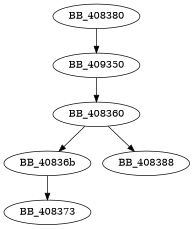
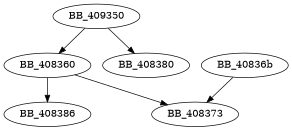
(96, 37) -> (119, 38)
(74, 136) -> (118, 89)
(146, 163) -> (47, 114)
